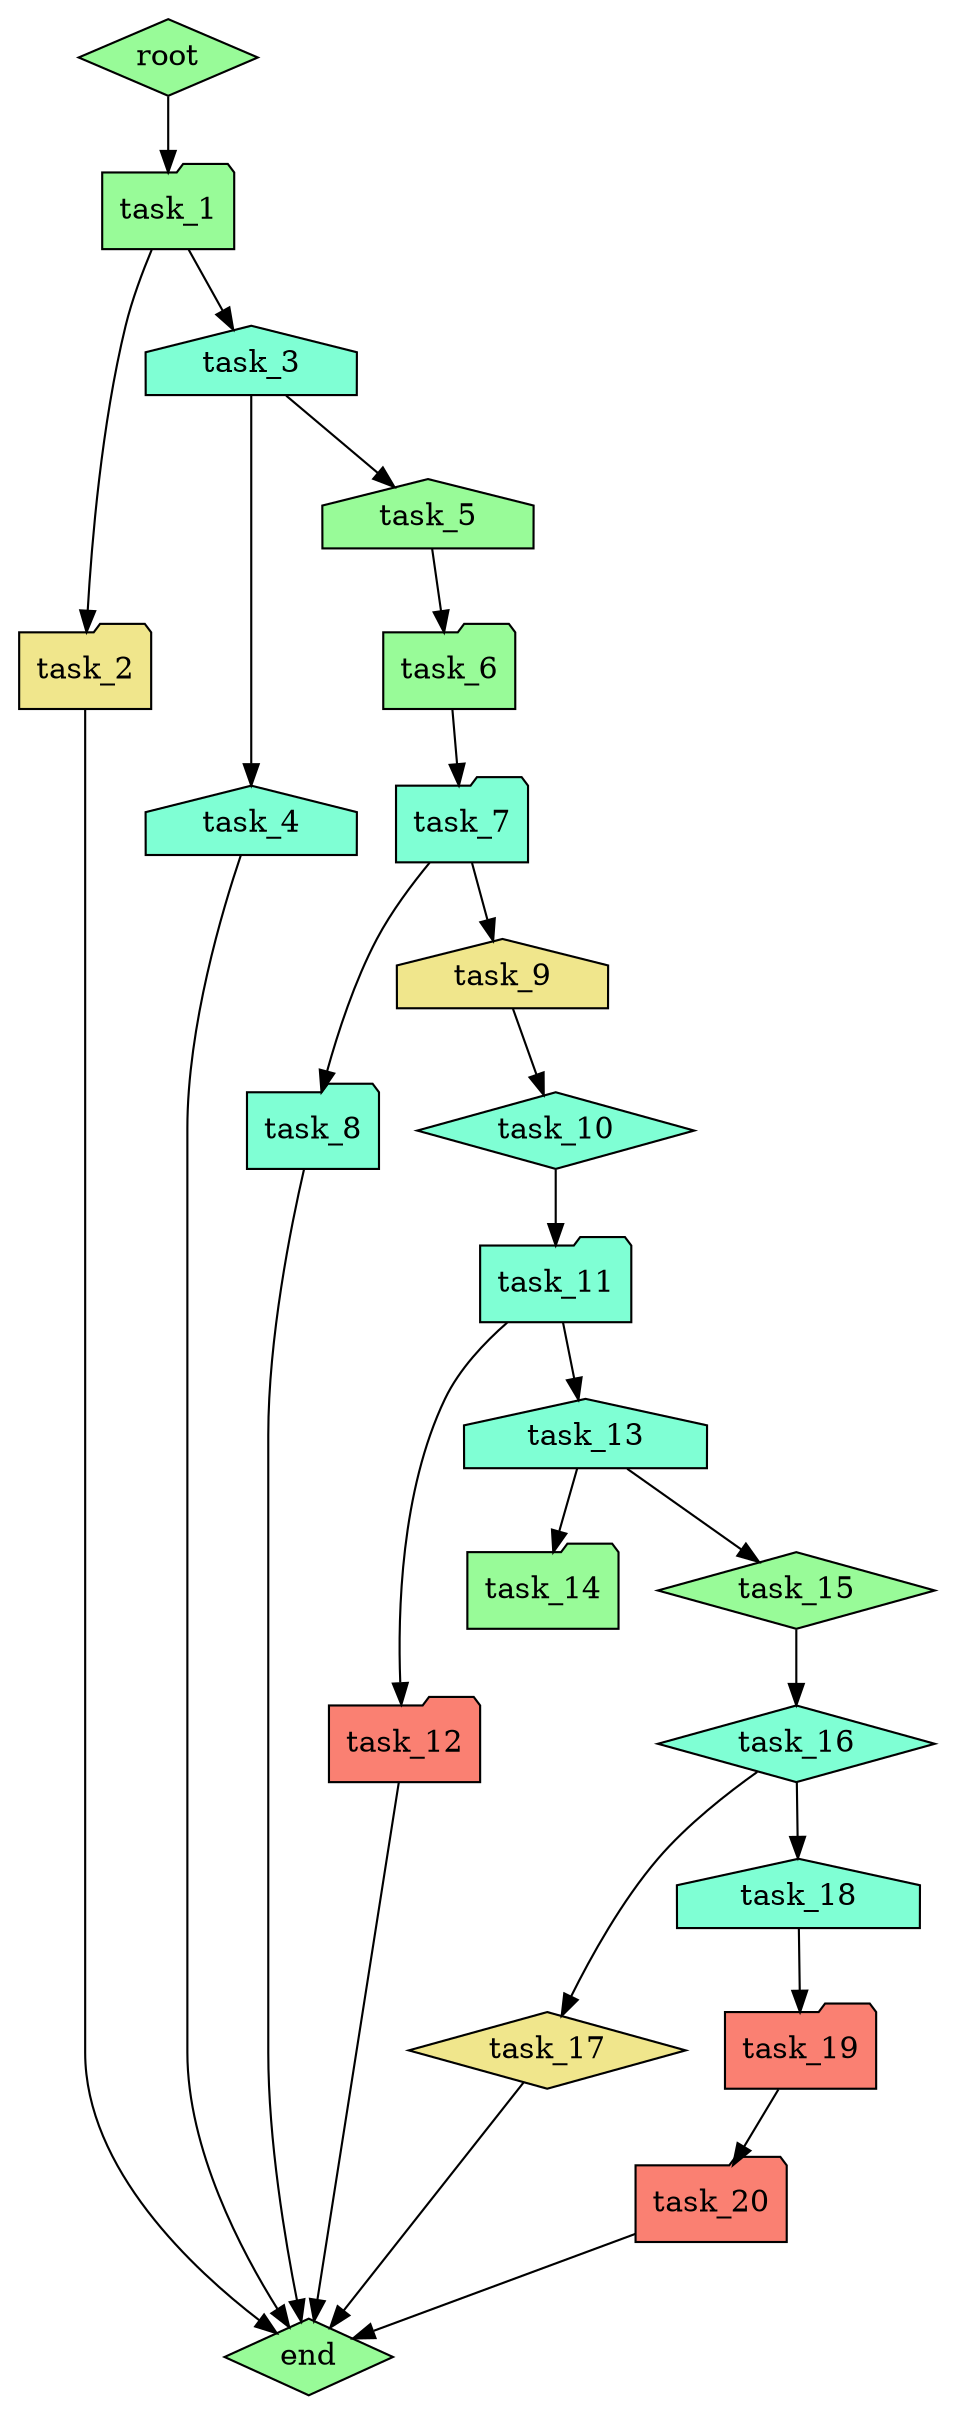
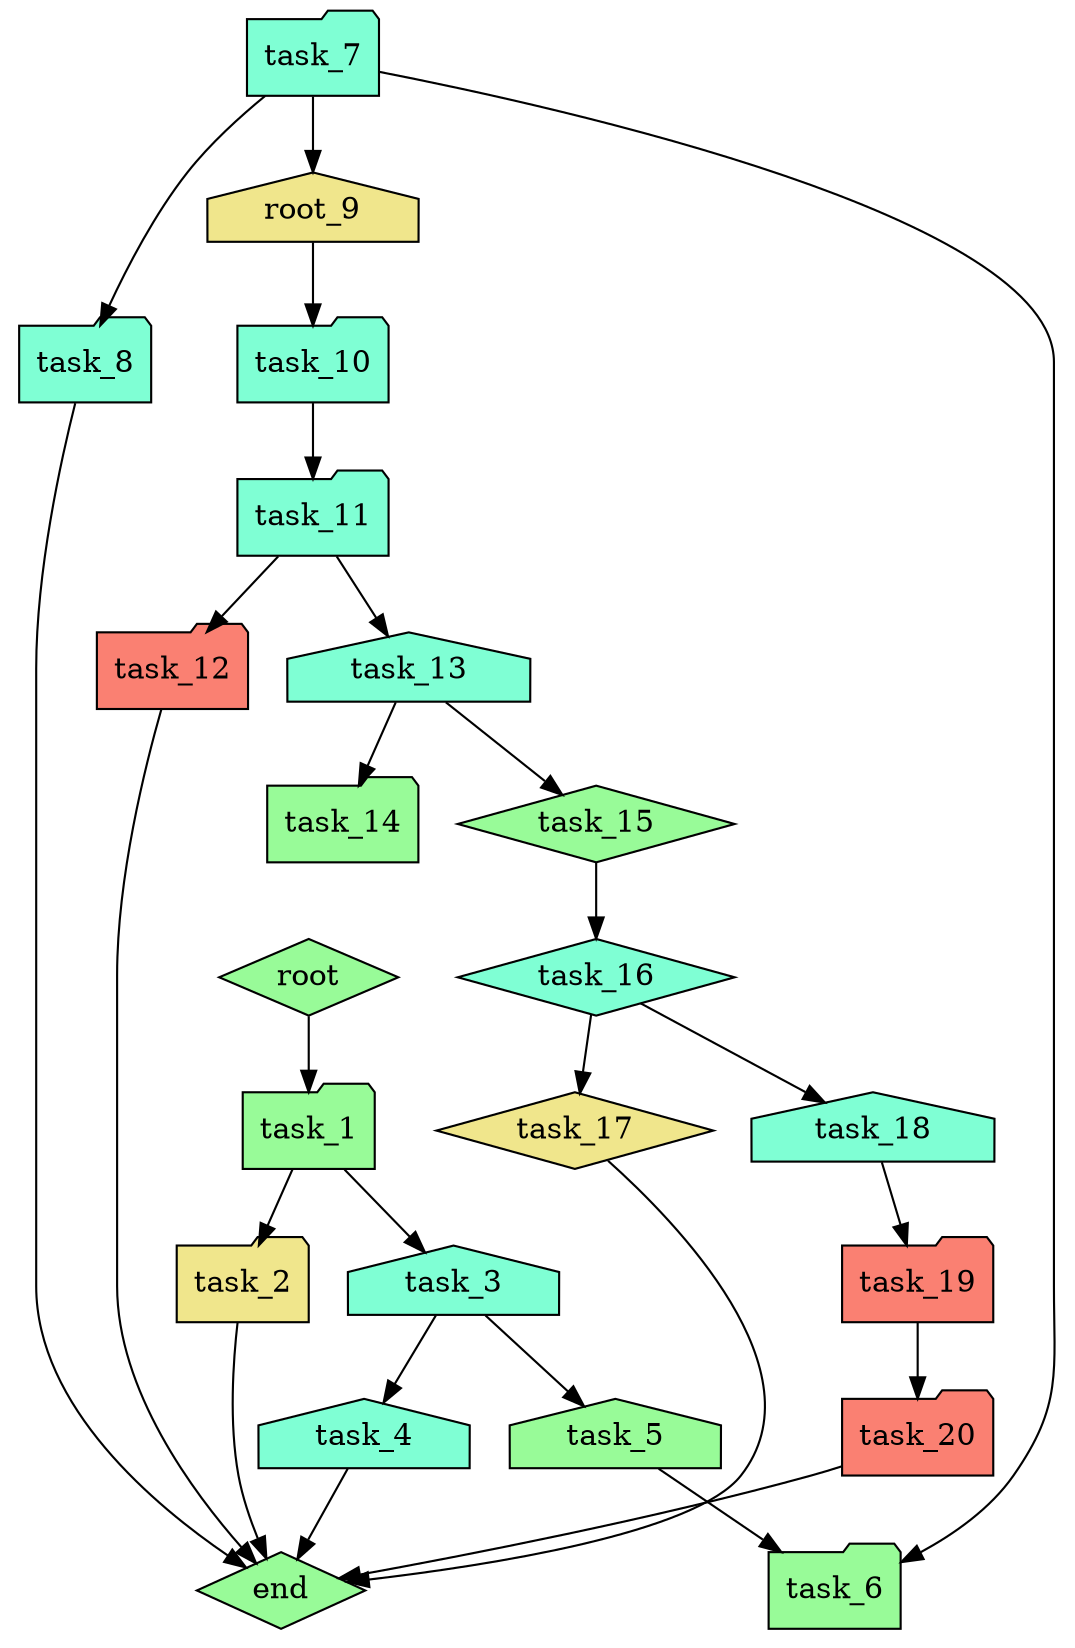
(455, 737) -> (1054, 604)
(502, 977) -> (313, 211)
(556, 1131) -> (313, 364)
